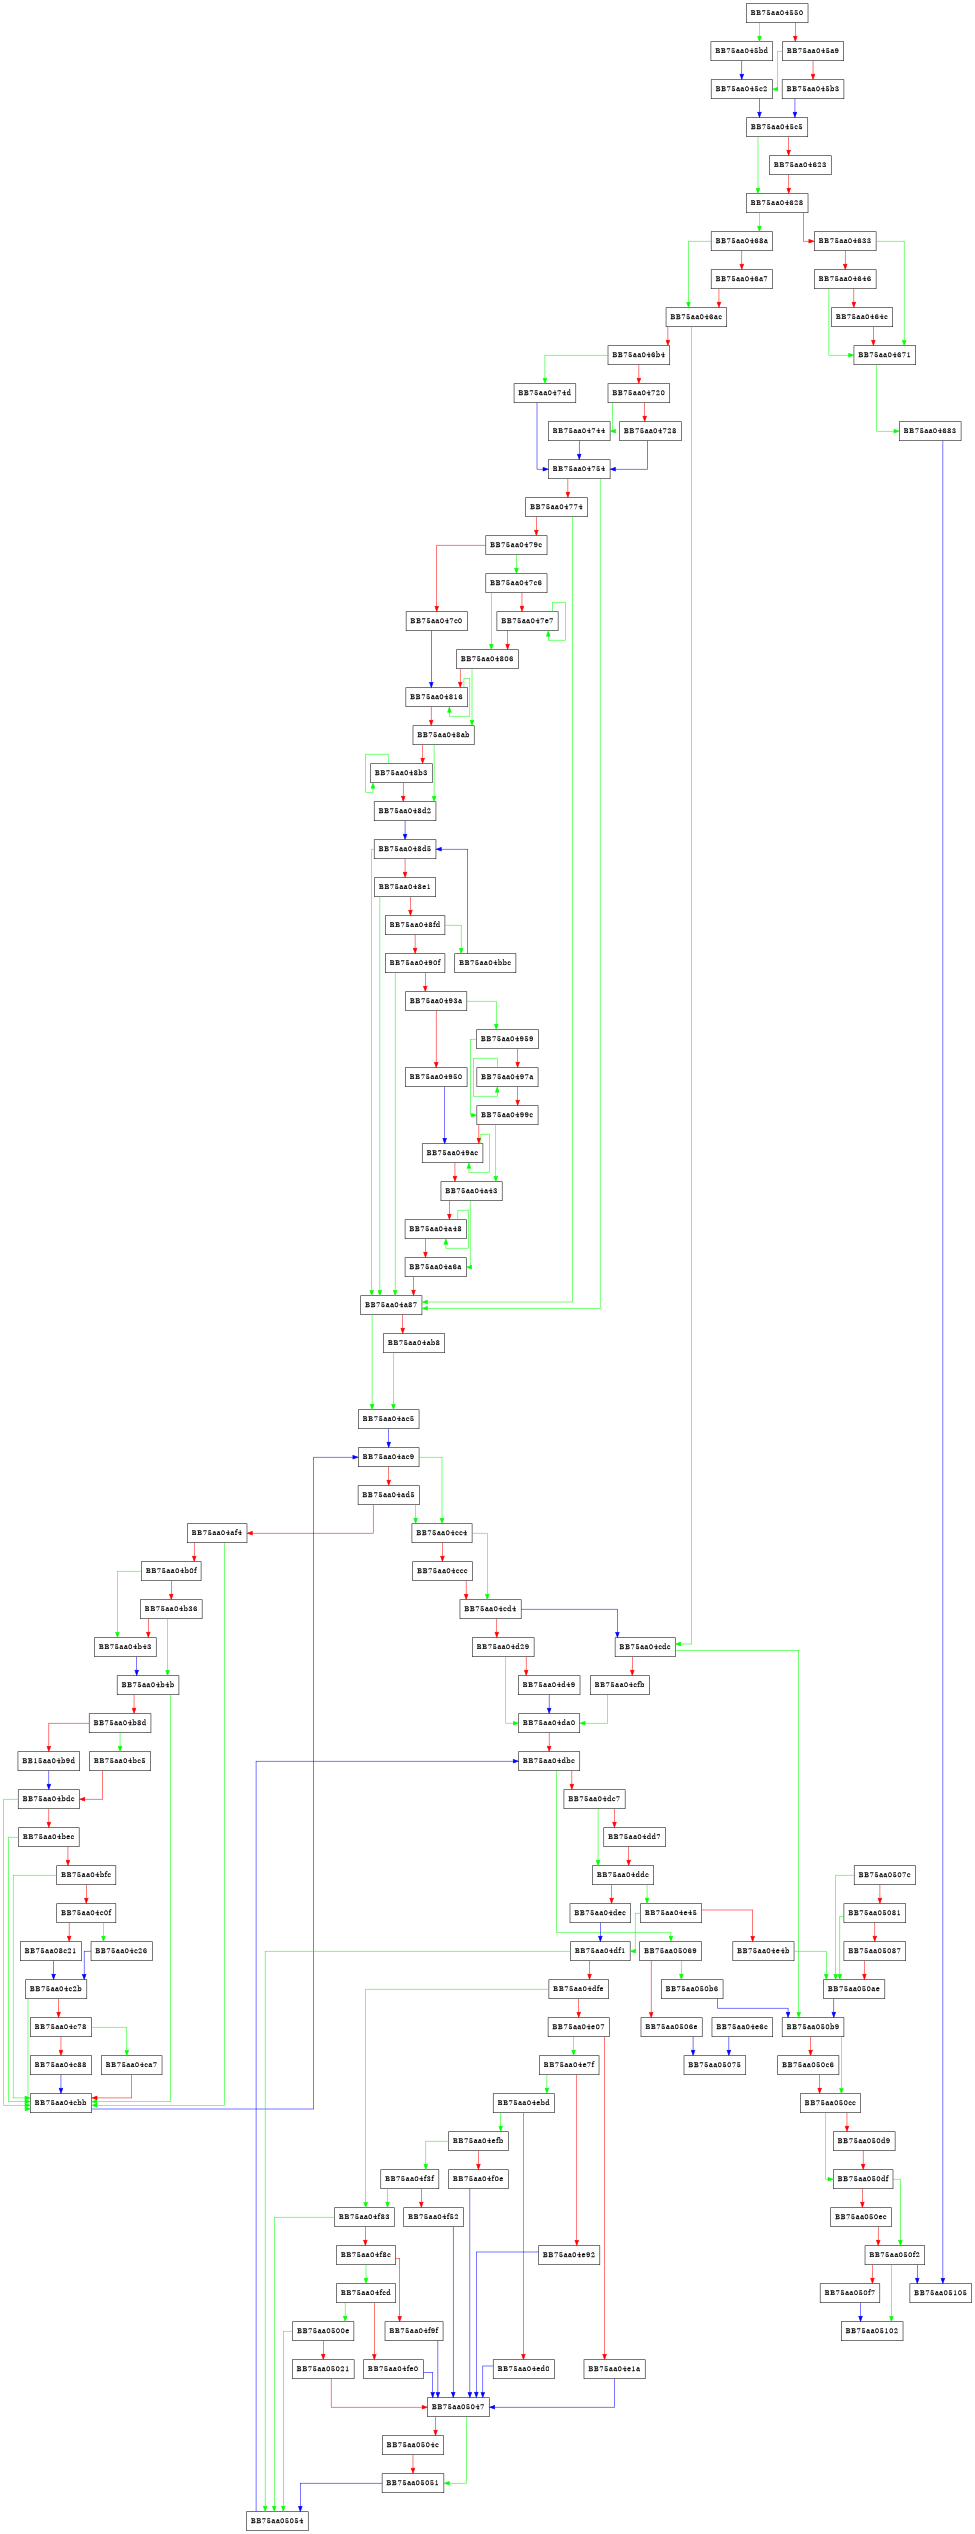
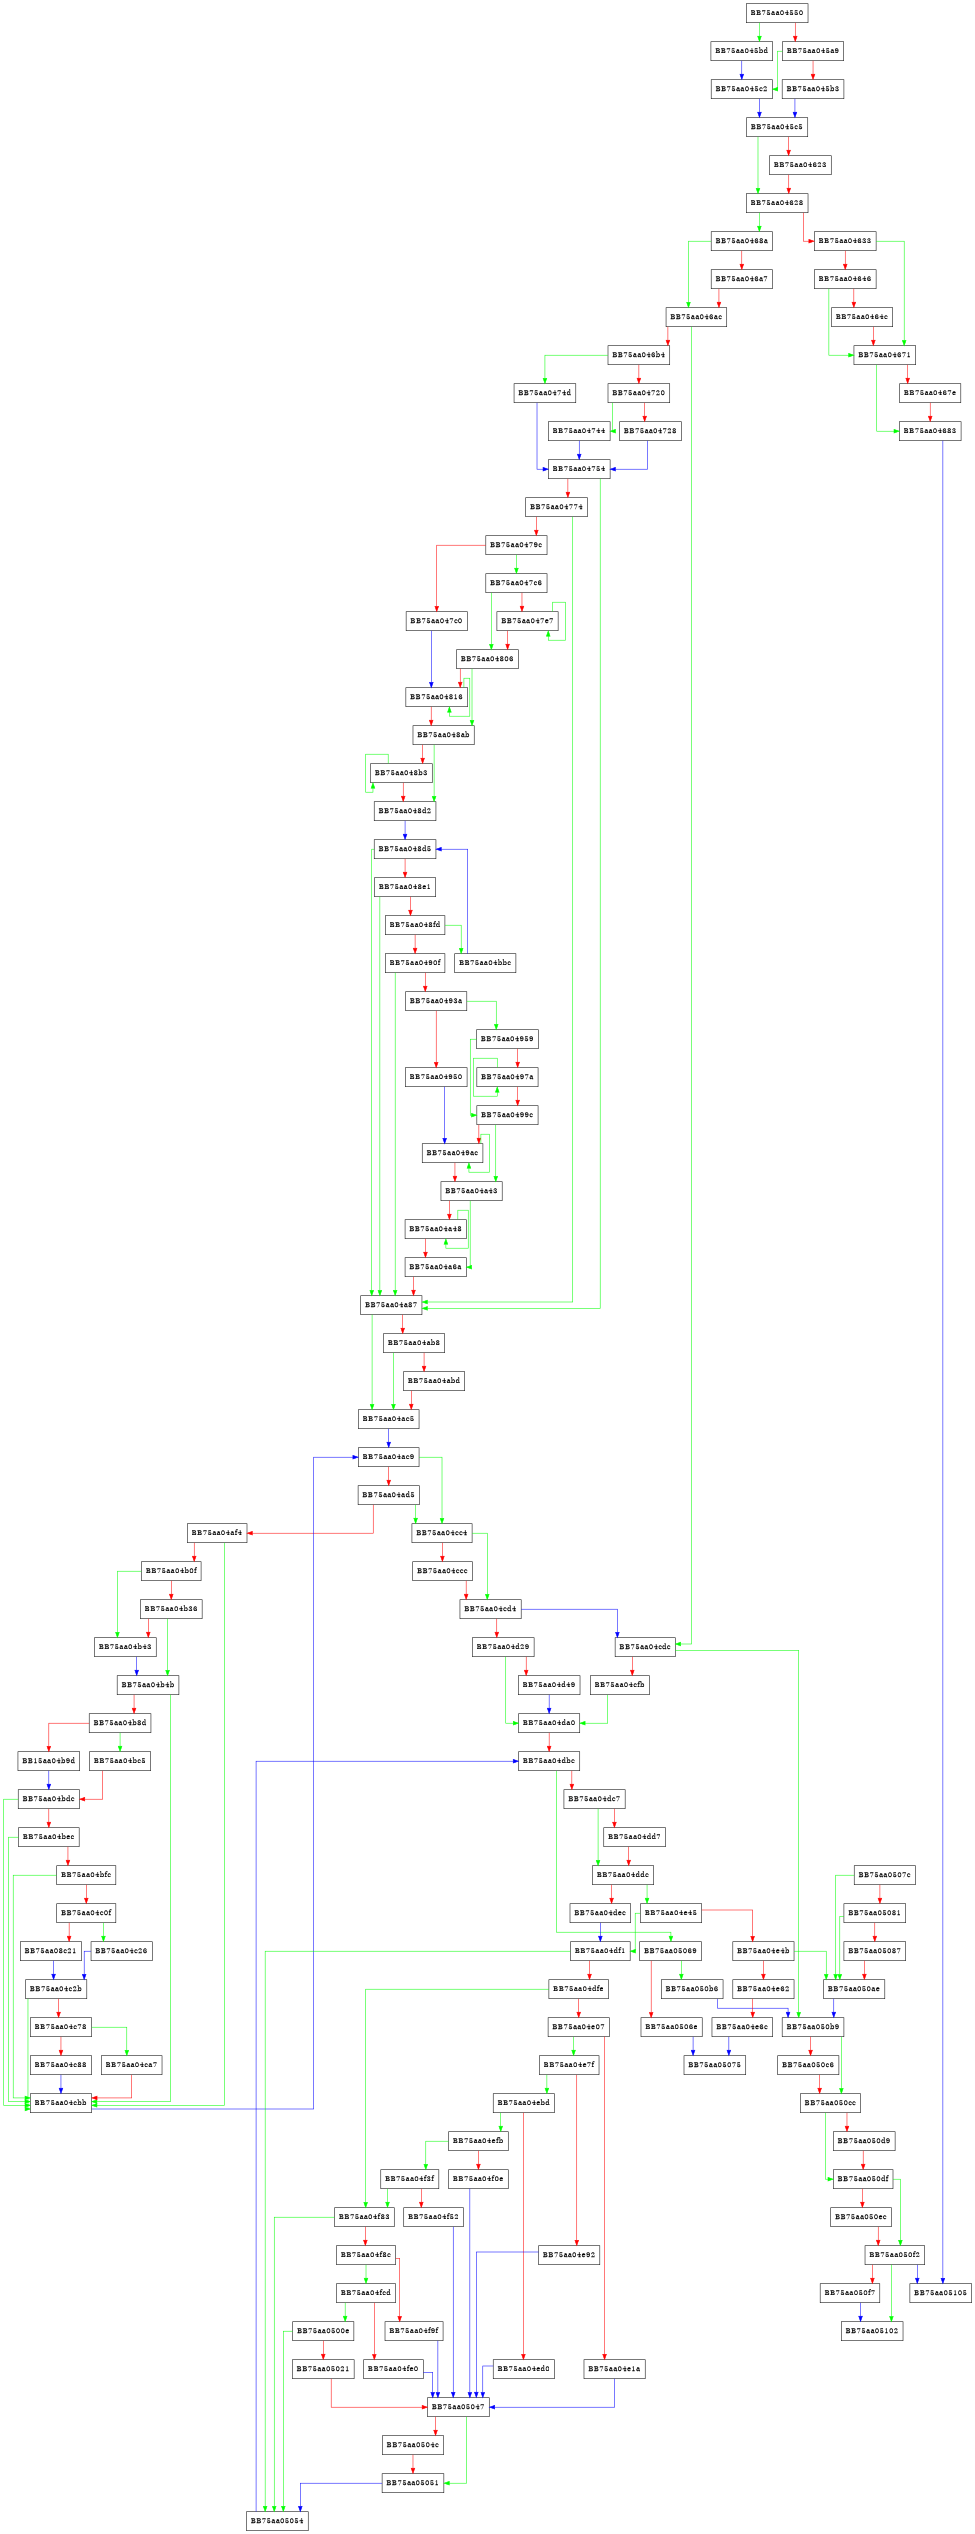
none -> (930, 393)
none -> (434, 1381)
none -> (763, 1989)
